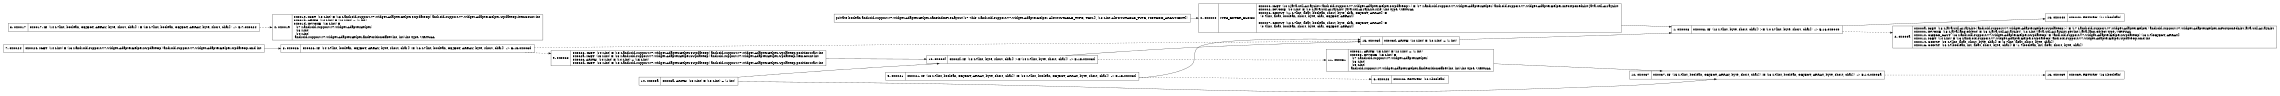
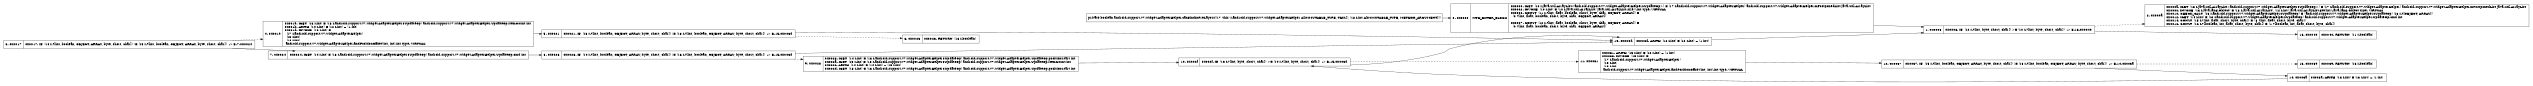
none -> (537, 34)
(946, 44) -> (1203, 48)
none -> (263, 50)
(1226, 91) -> (2190, 72)
